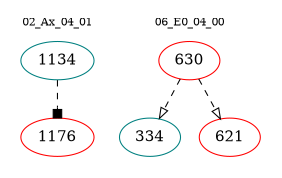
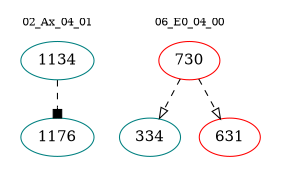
(189, 61) -> (189, 61)
(57, 137) -> (57, 137)
(230, 137) -> (230, 137)
